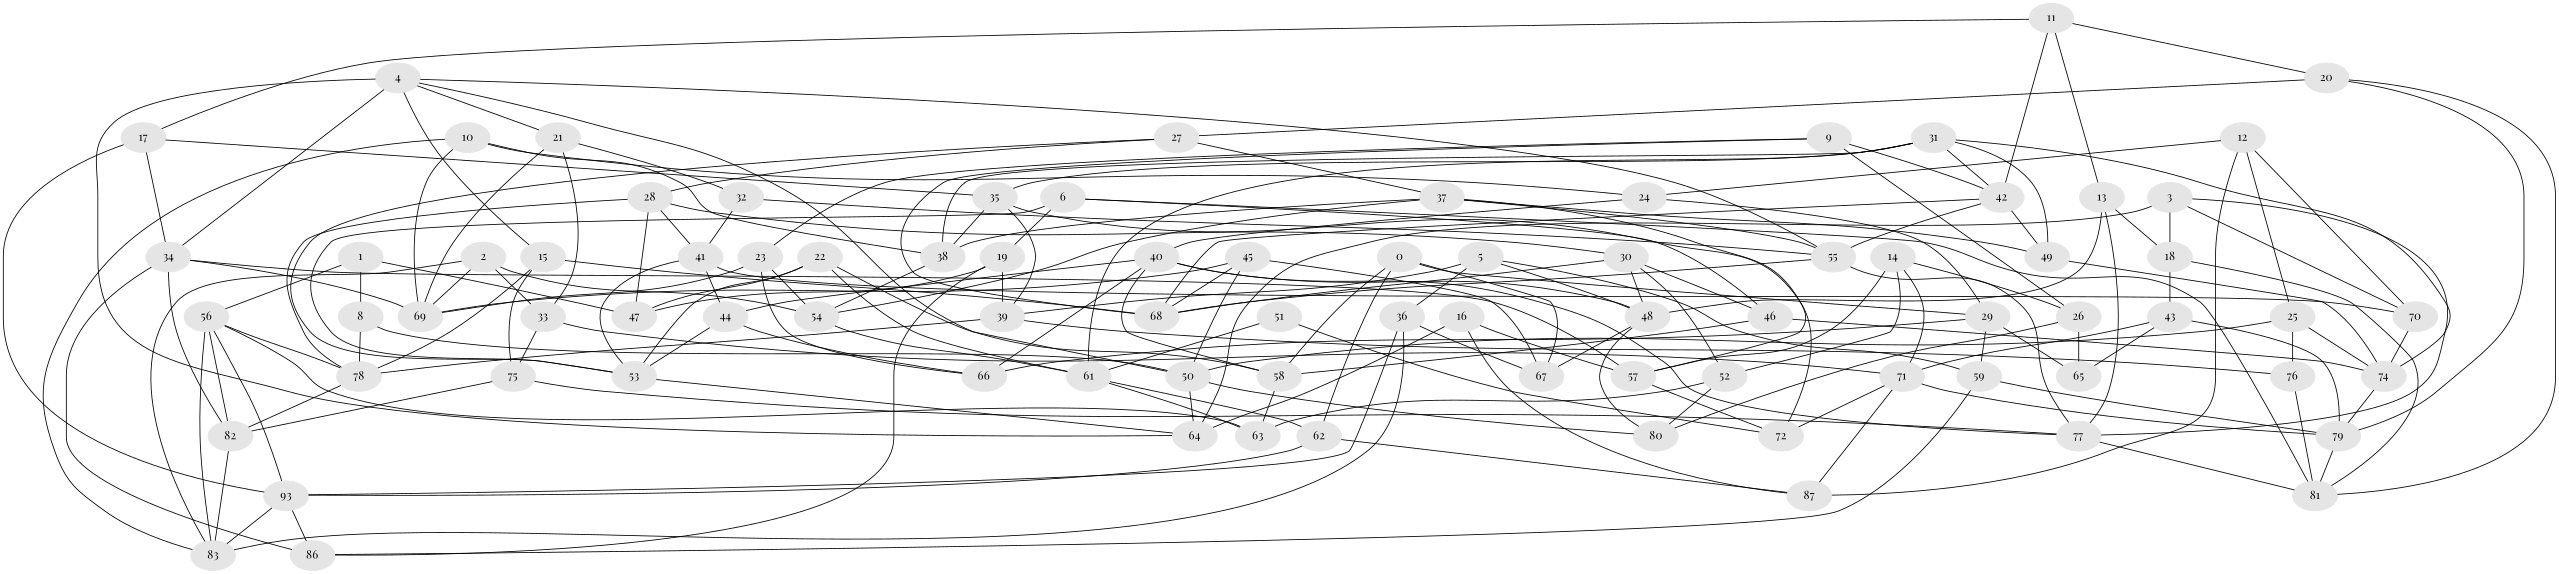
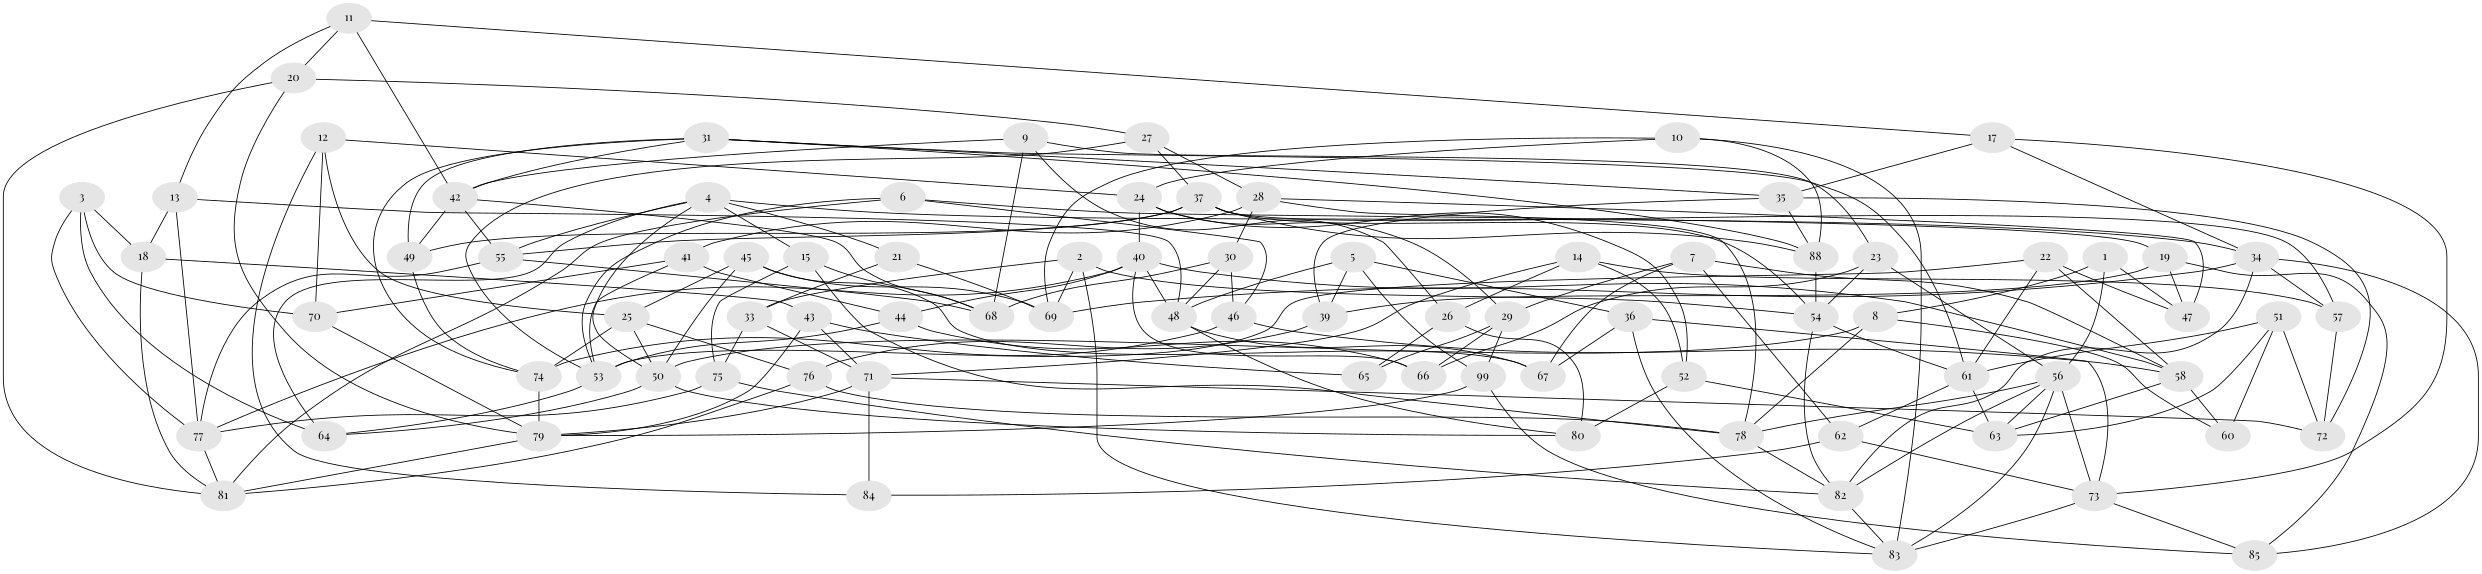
(741, 197) -> none
(943, 257) -> (1816, 257)
(1400, 257) -> (1693, 257)
(670, 287) -> (1982, 327)
(1201, 288) -> (693, 284)
(1688, 315) -> (1596, 238)
(1462, 317) -> none
(665, 346) -> (1317, 417)
(2397, 351) -> (427, 376)
(1979, 376) -> (1483, 376)
none -> (2164, 411)
none -> (1805, 414)
none -> (2228, 436)
(286, 496) -> (2094, 496)
(1809, 496) -> (869, 496)
(313, 556) -> (2255, 556)
